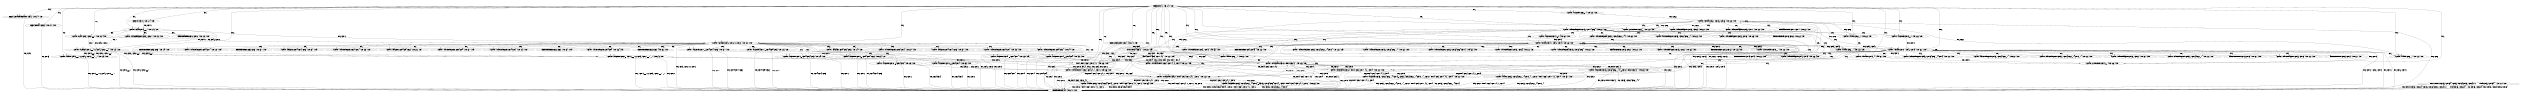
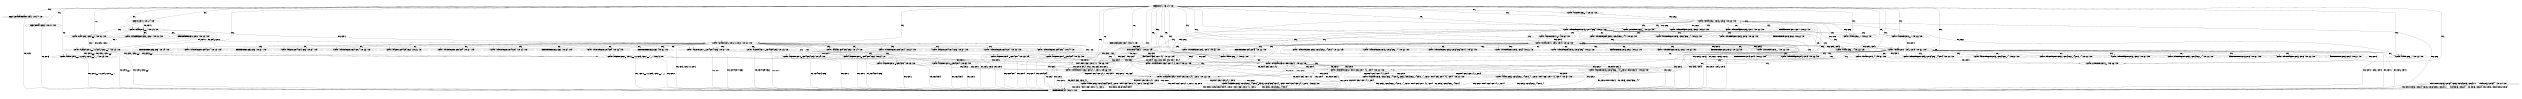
none -> (1436, 11)
(114, 32) -> (117, 29)
(1858, 43) -> (1649, 8)
(1155, 53) -> none
